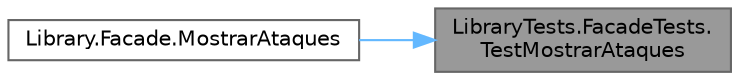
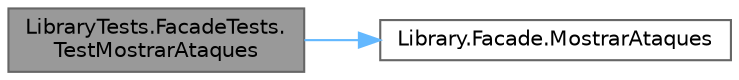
(386, 40) -> (332, 40)
